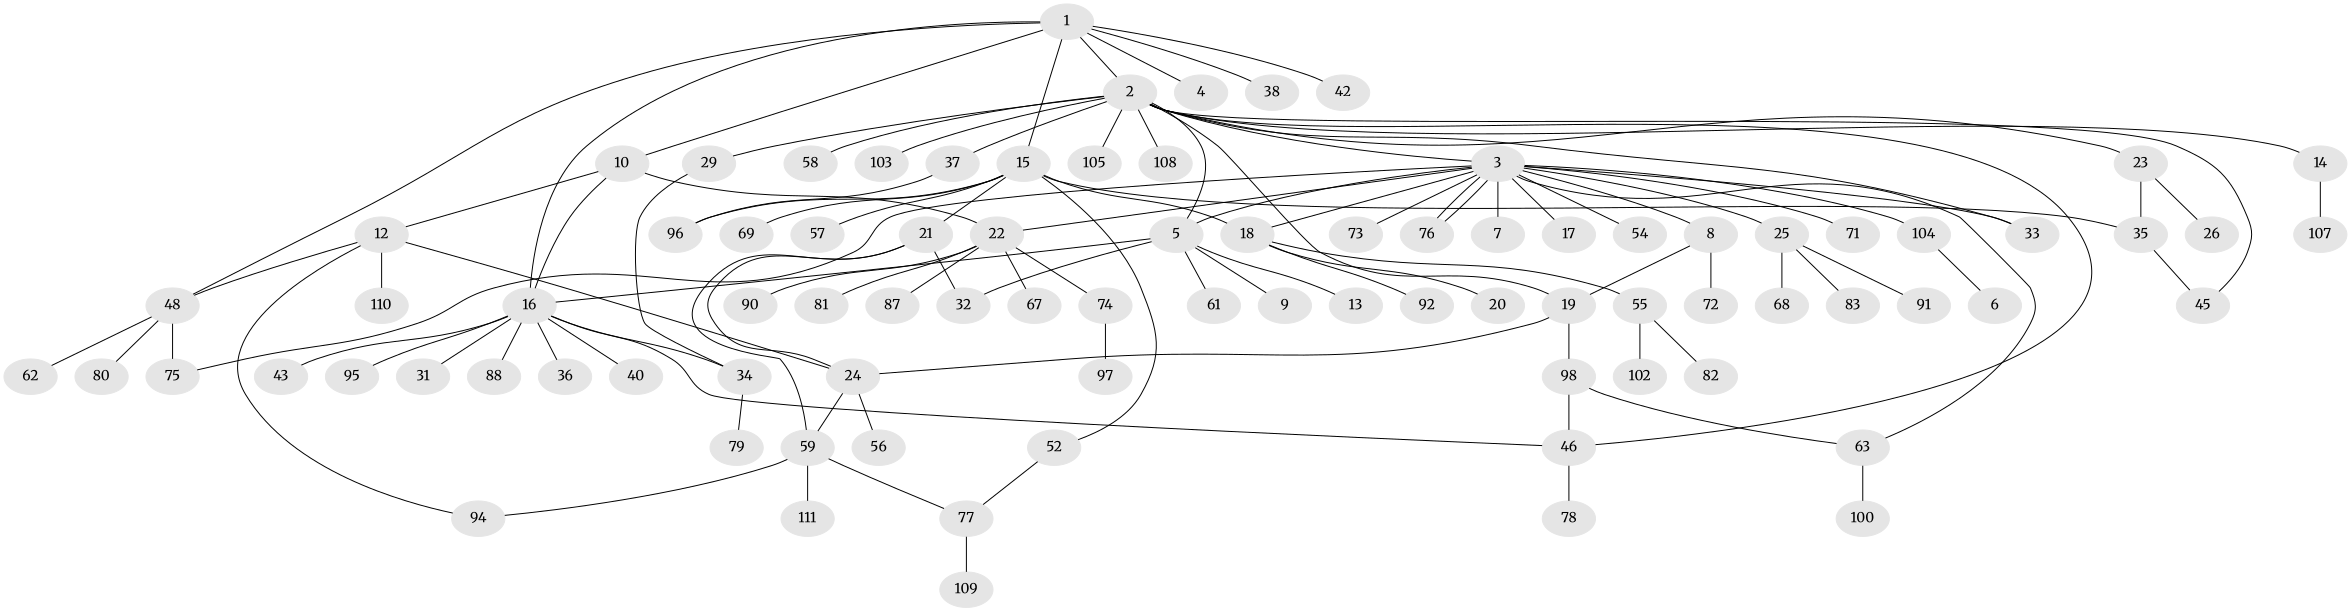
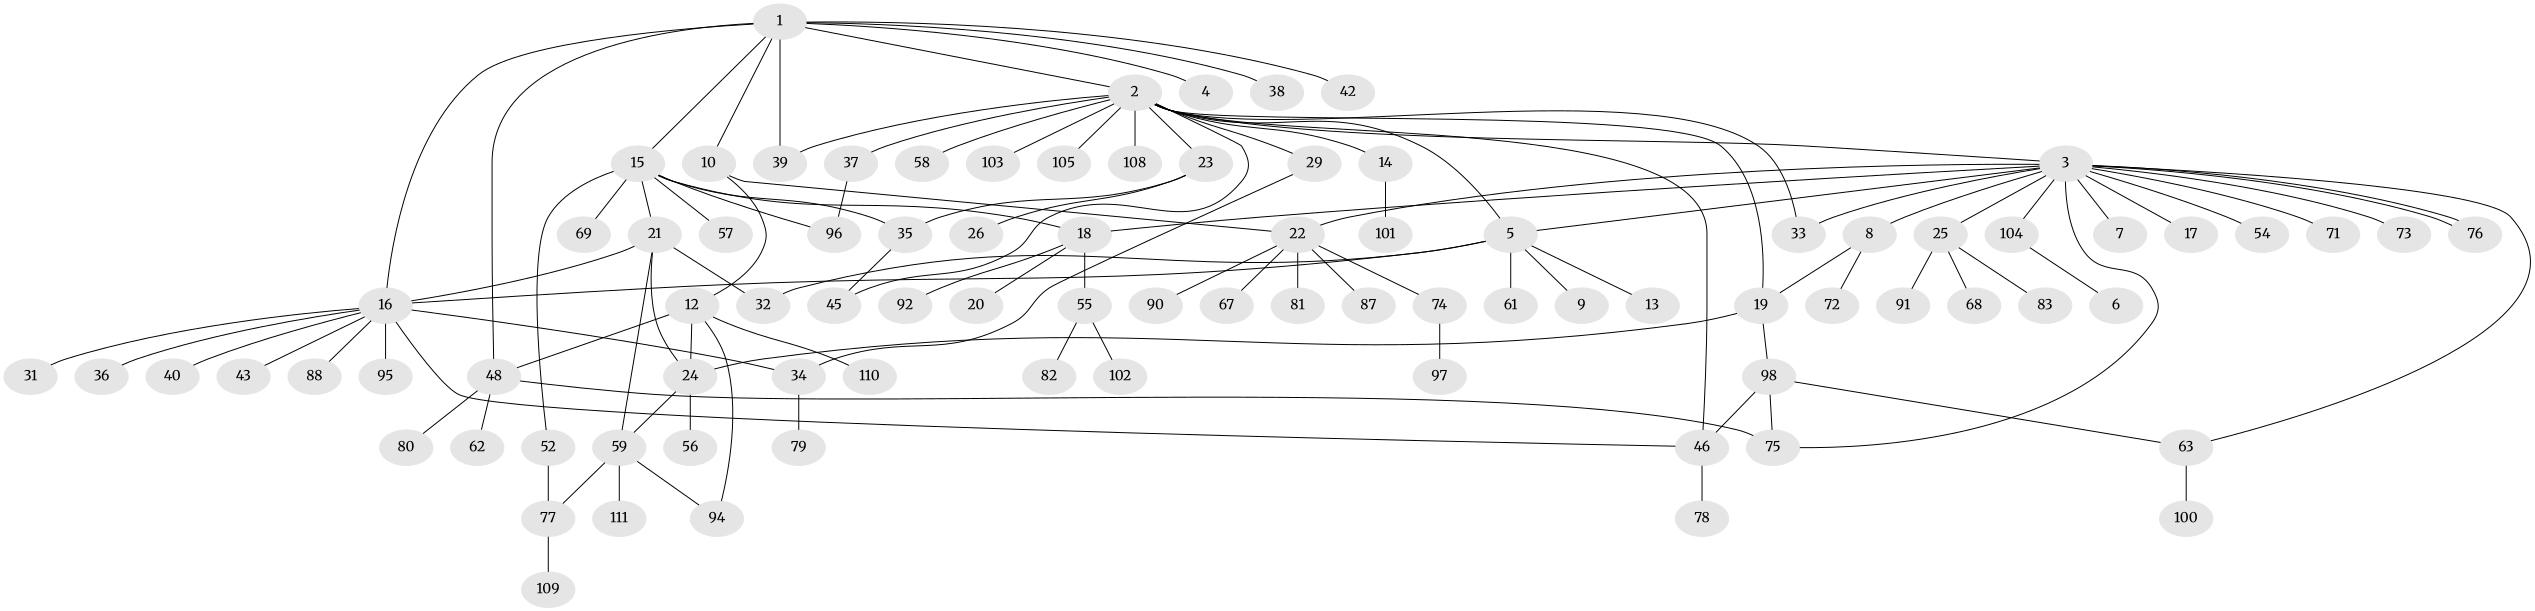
none -> (780, 164)
(563, 228) -> (524, 279)
(2320, 235) -> (1385, 235)
none -> (1771, 412)
